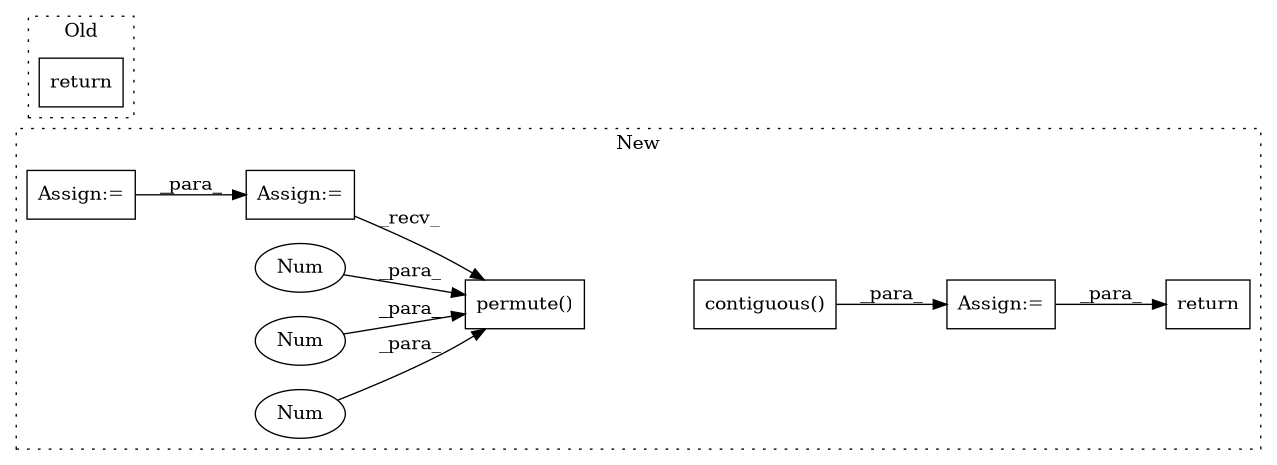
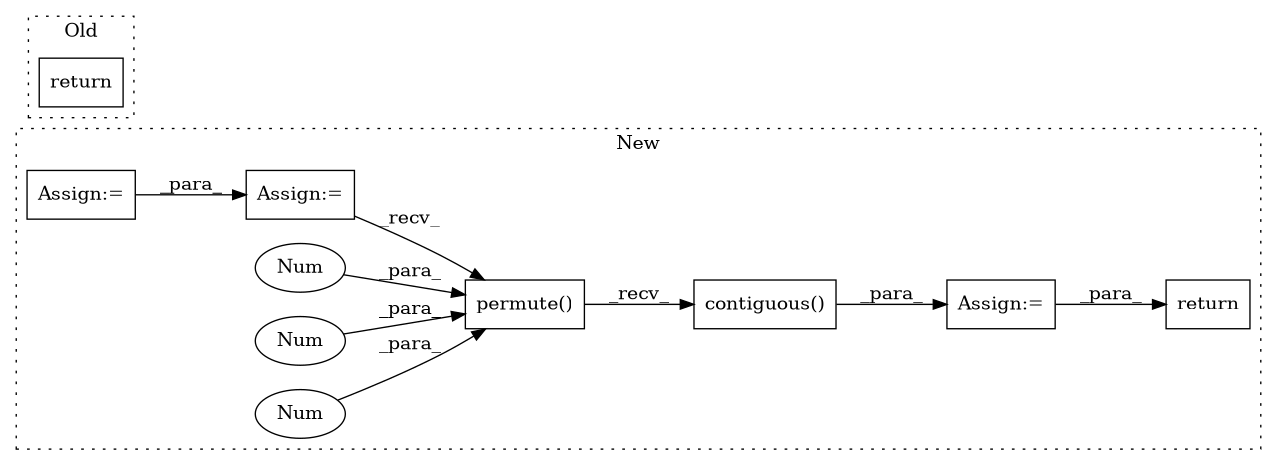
none -> (633, 304)
